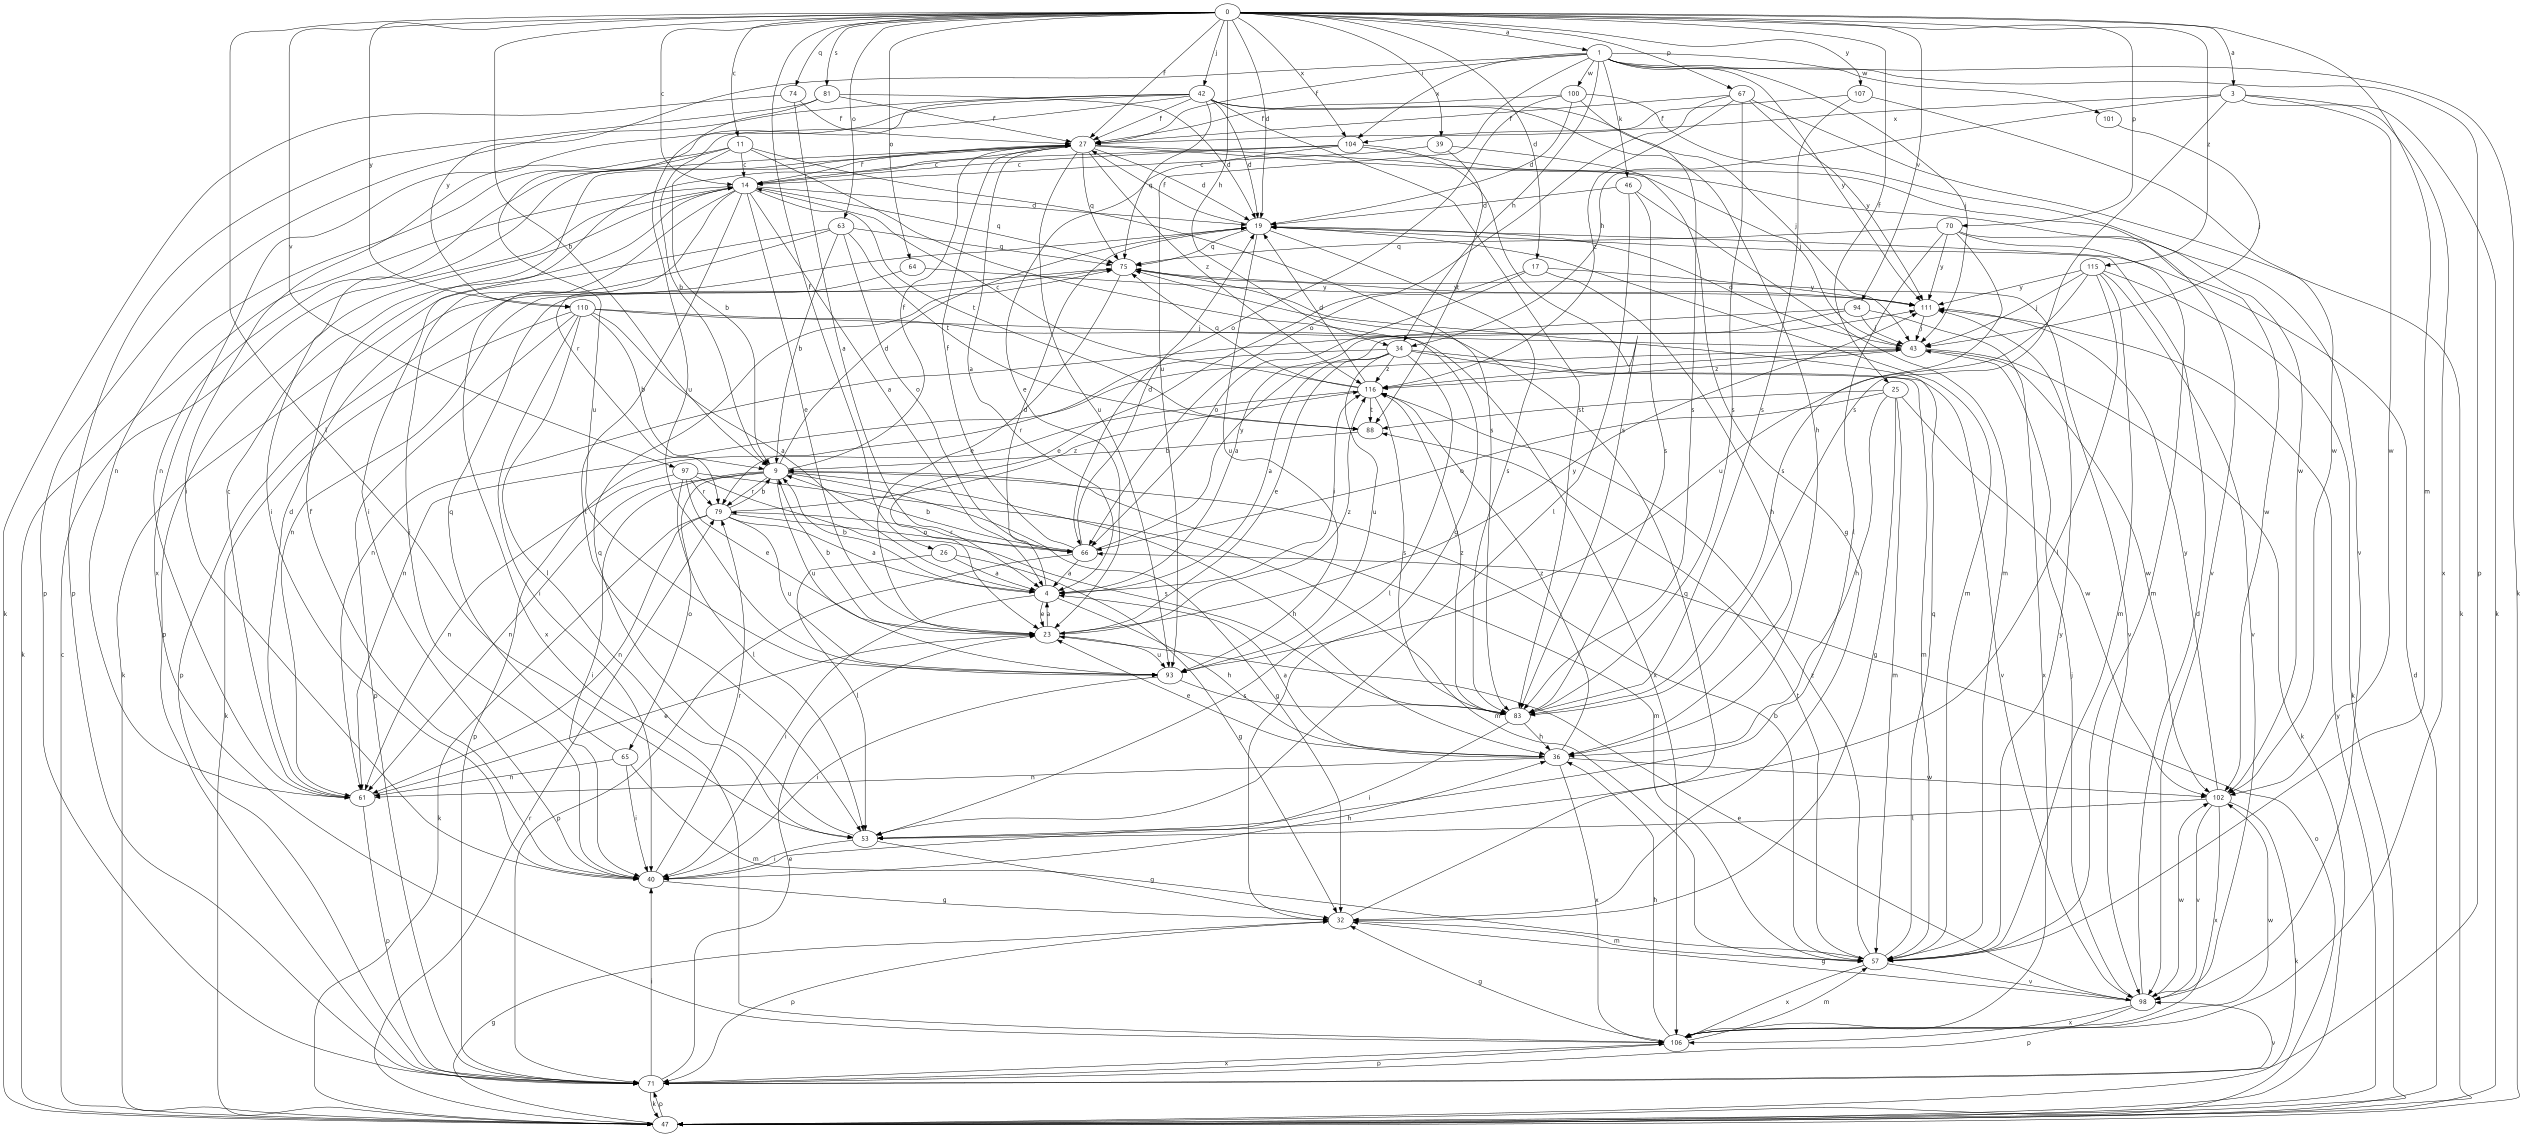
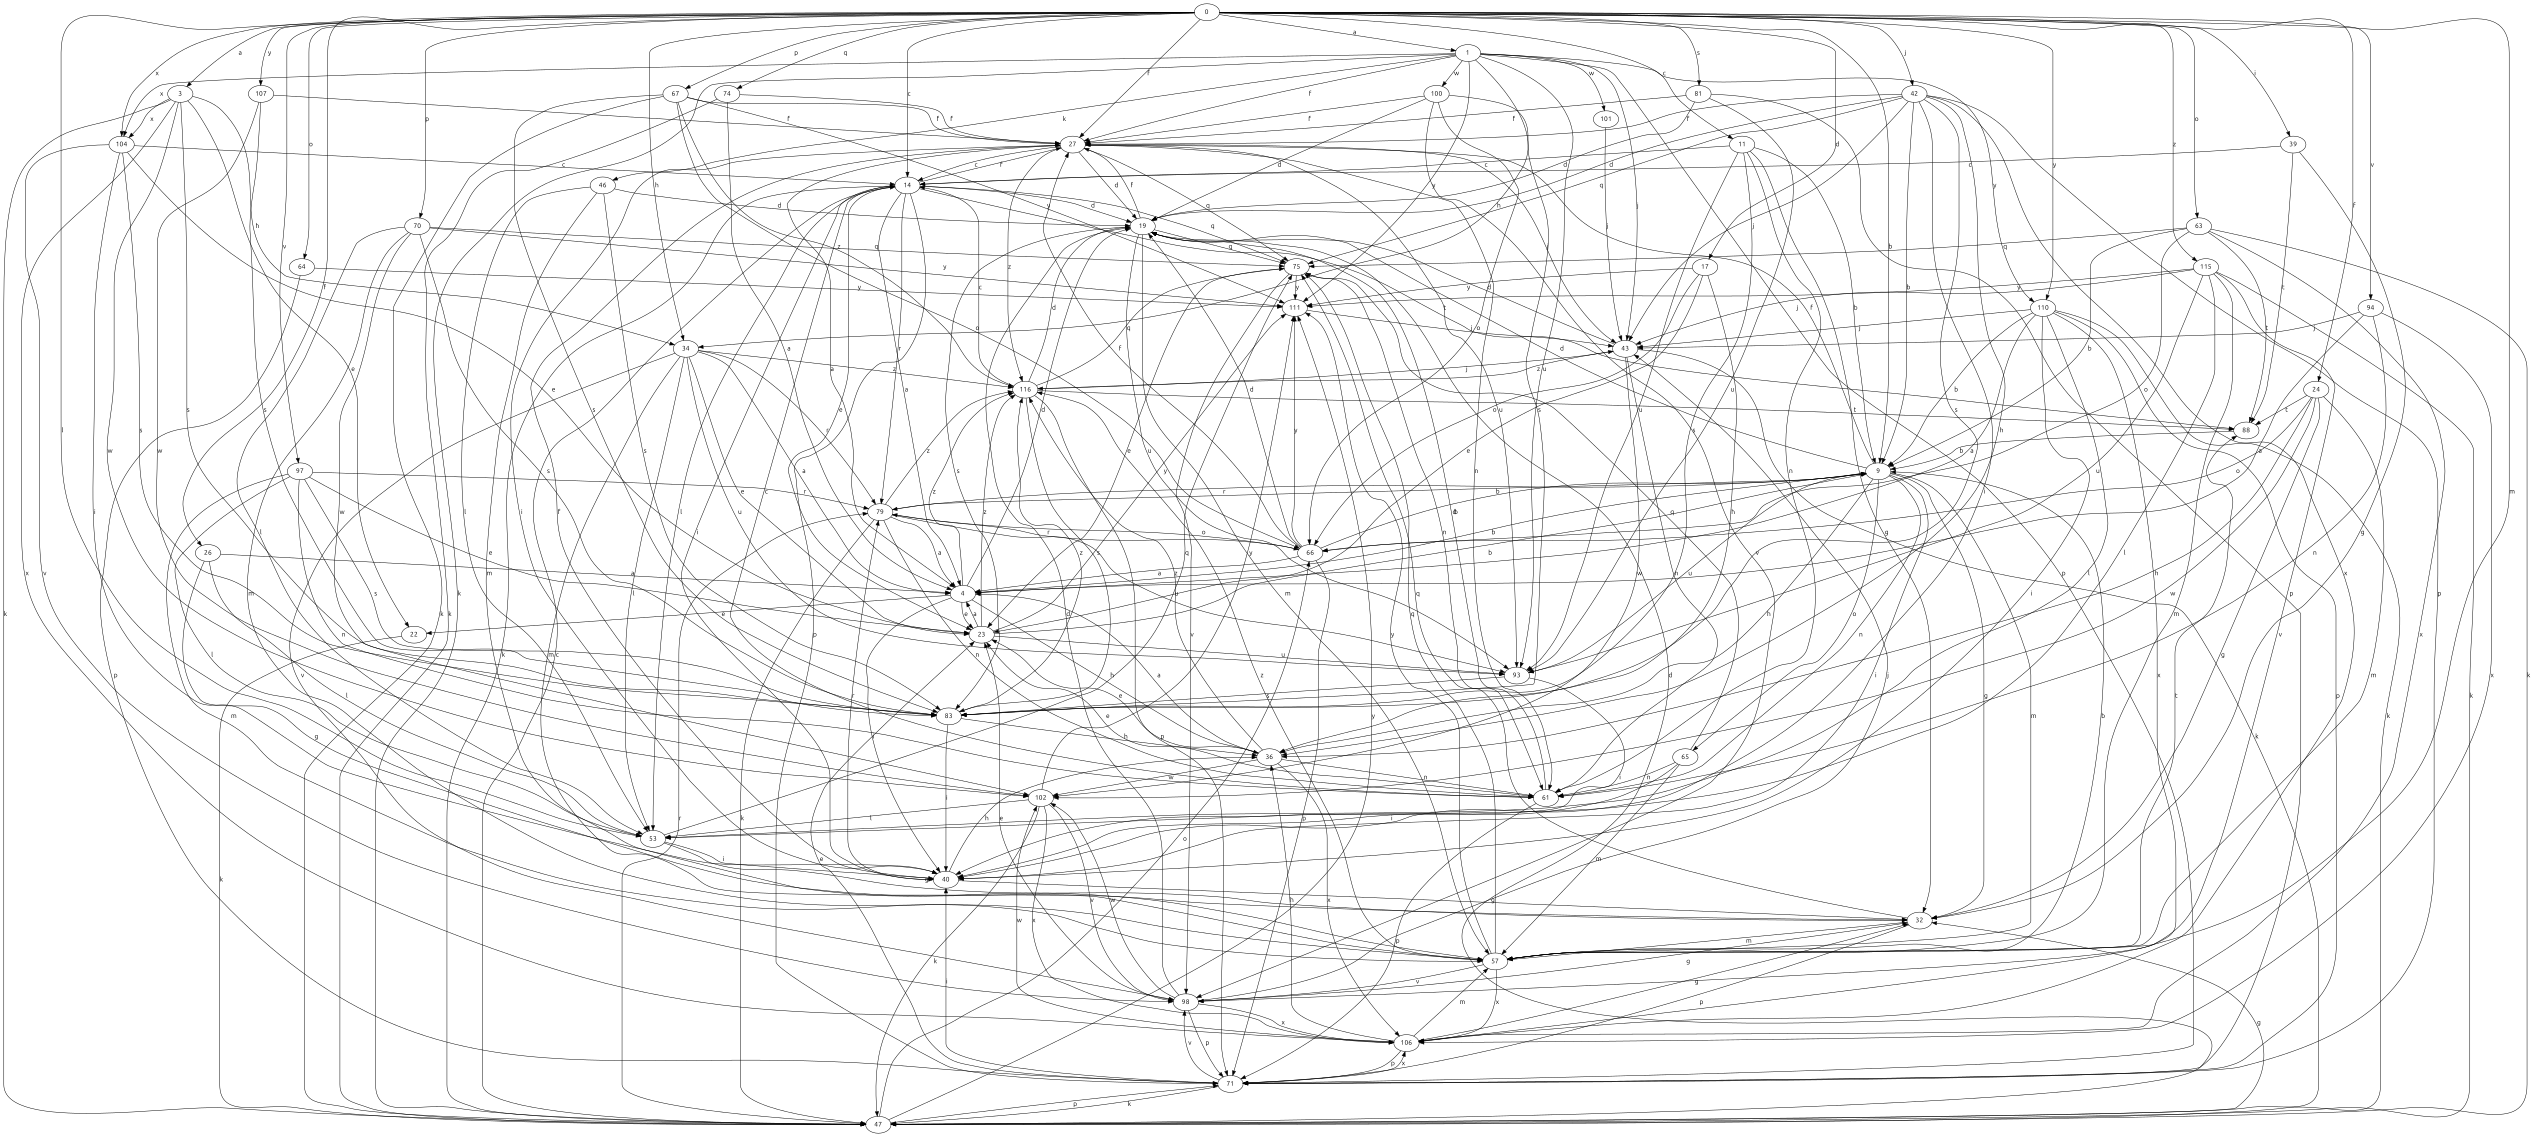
(1265, 114) -> none
(1942, 215) -> none
(1896, 390) -> (2316, 390)
(1335, 492) -> (934, 492)
none -> (414, 635)
